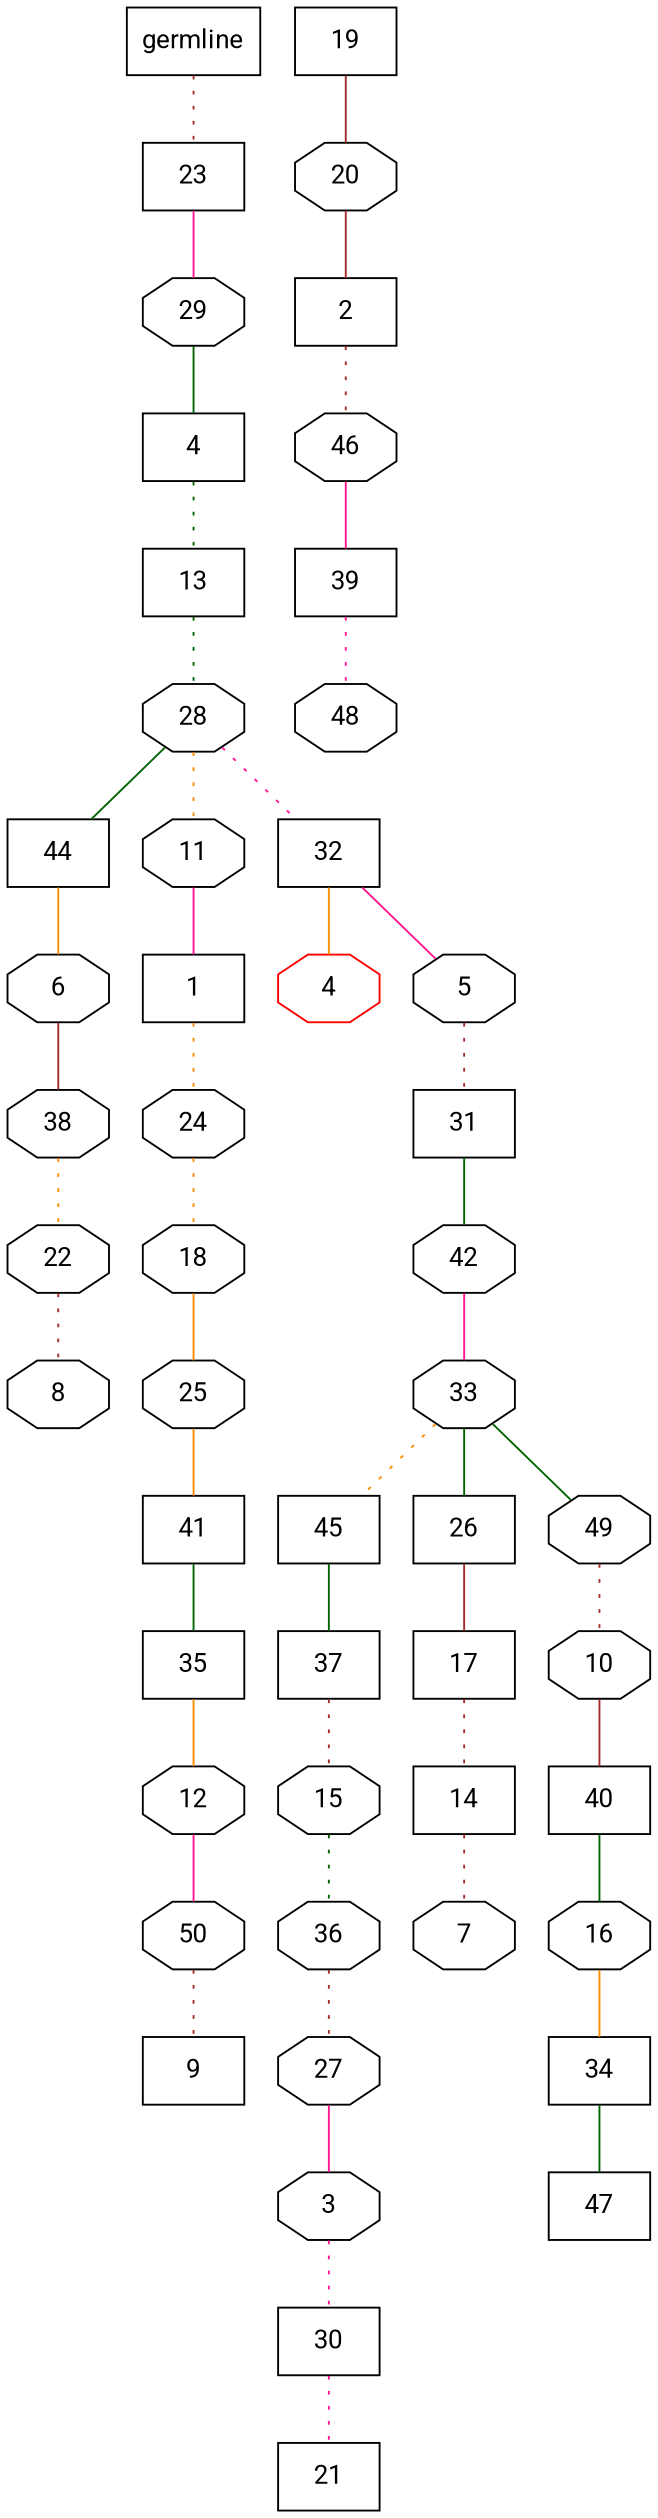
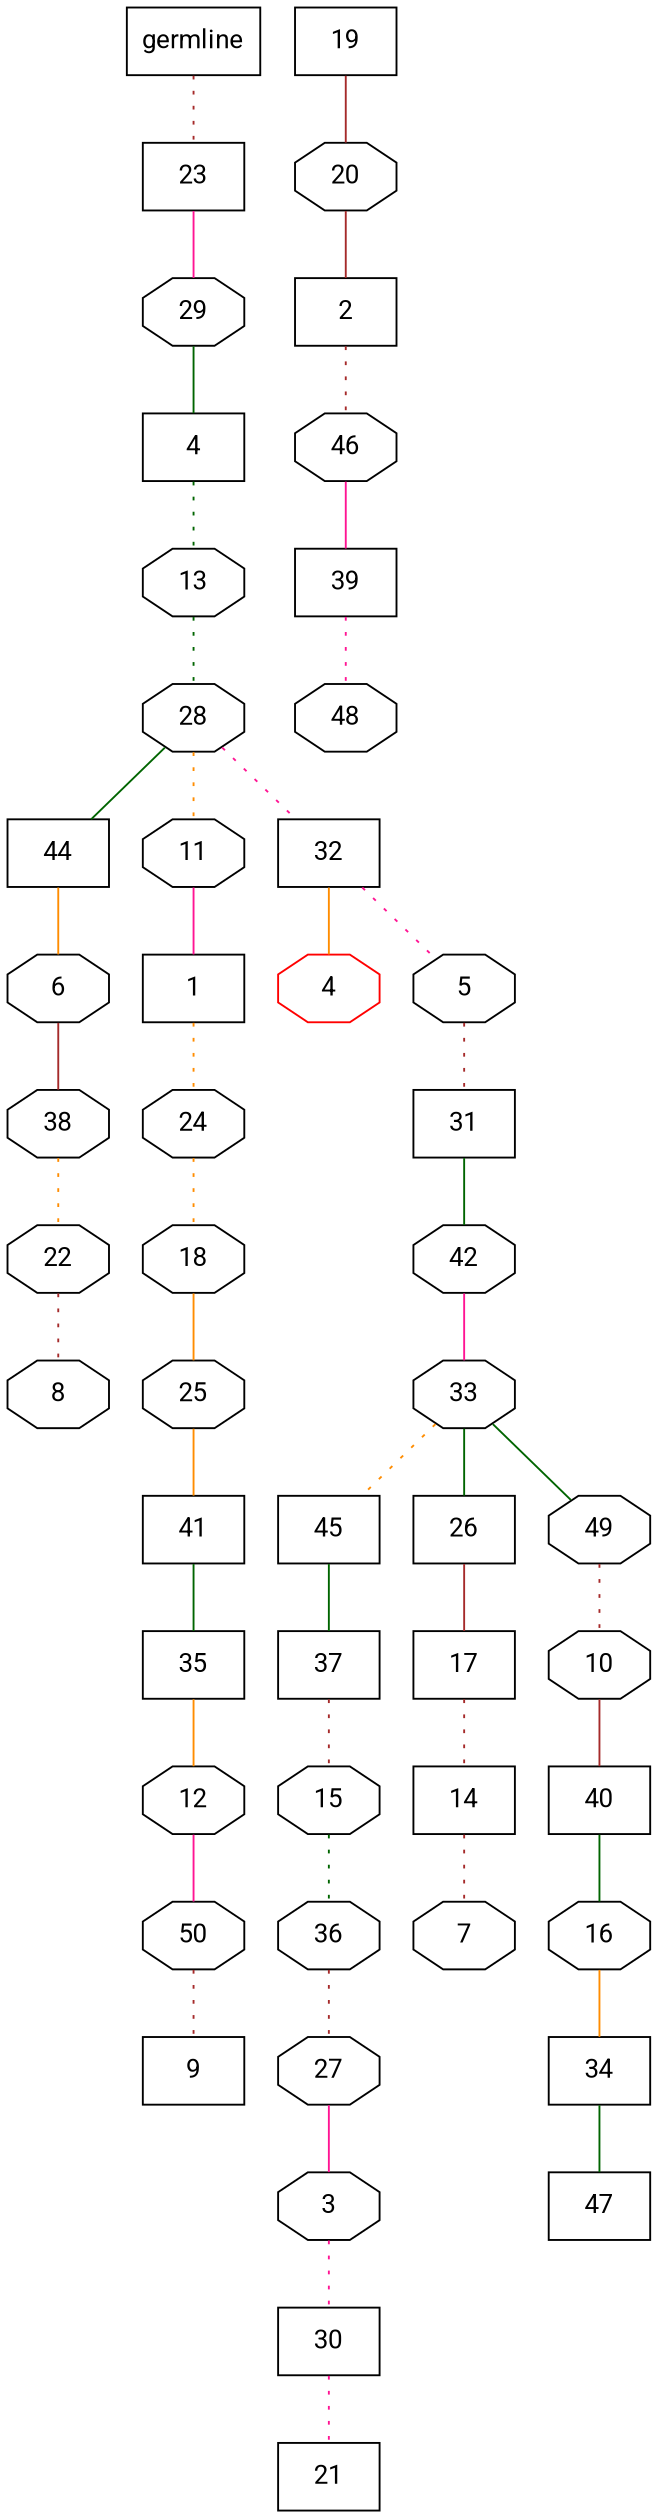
(194, 583) -> (194, 583)
(399, 923) -> (399, 923)
